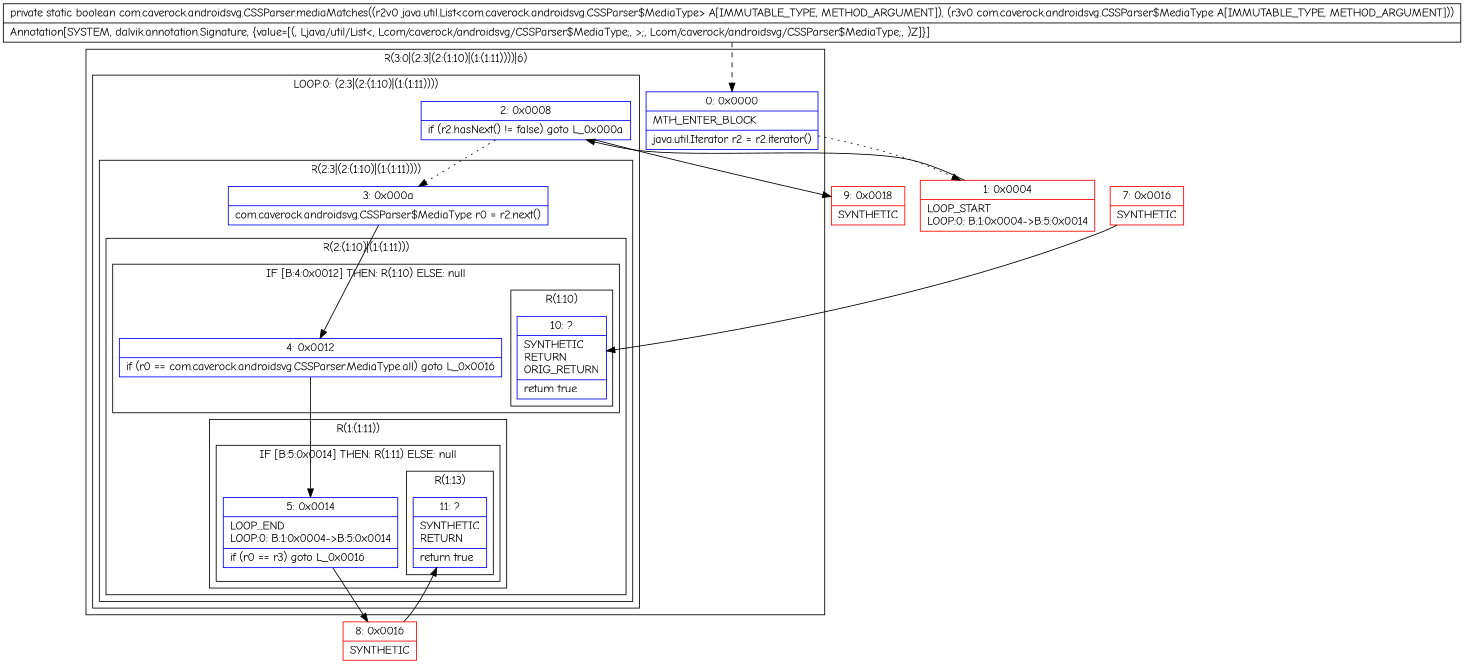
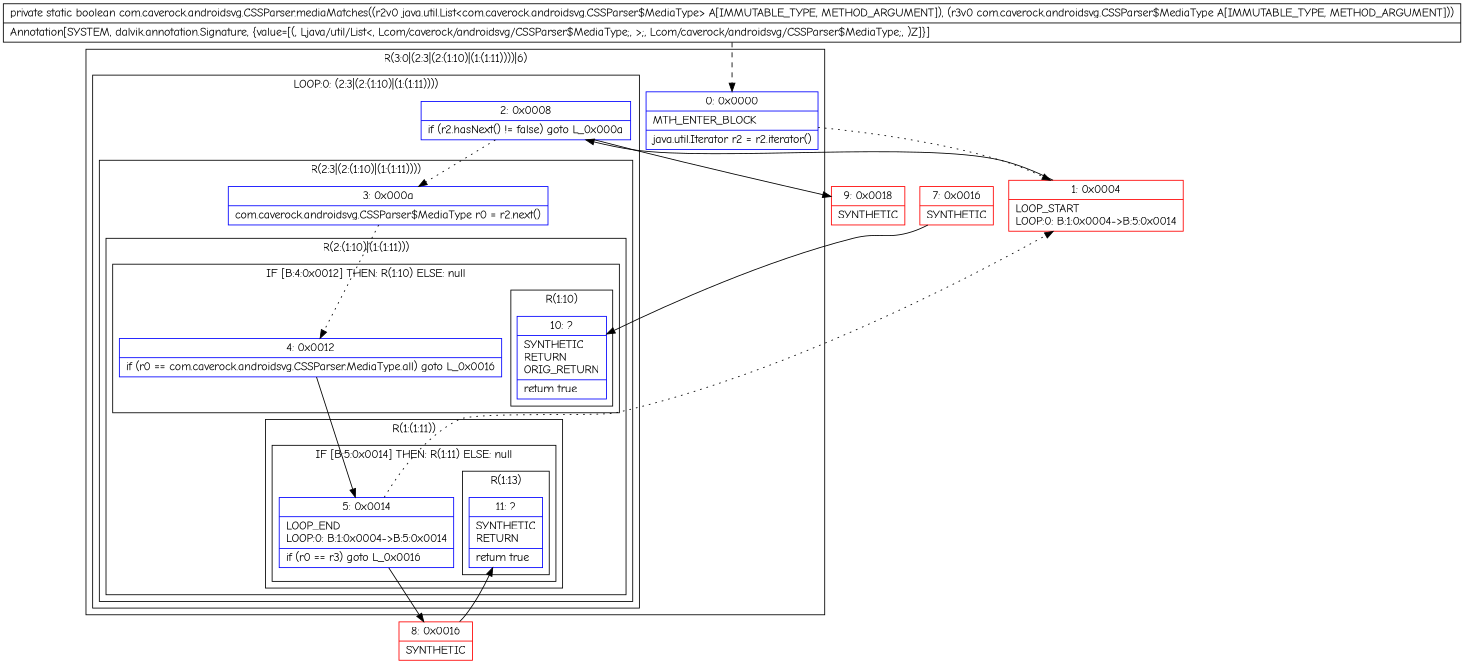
(351, 278) -> (351, 278)
none -> (712, 385)
